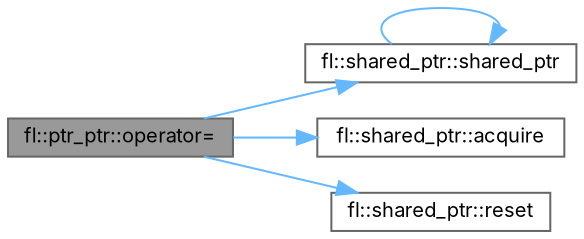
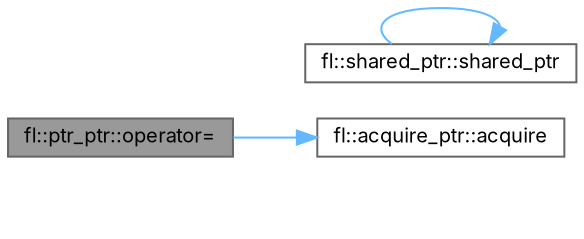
(271, 103) -> none
(441, 138) -> (441, 138)
(441, 212) -> none
